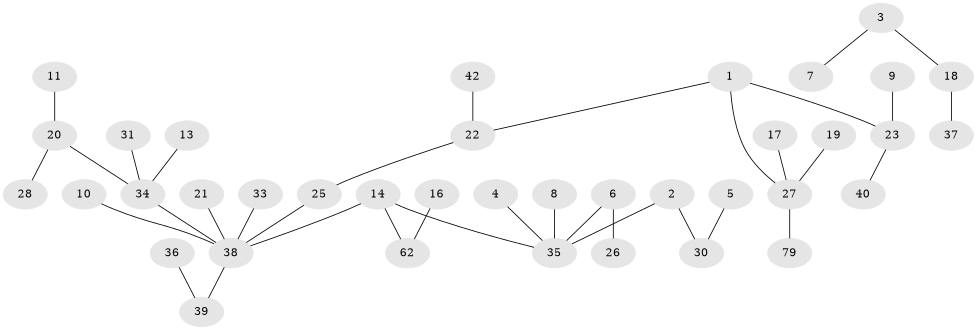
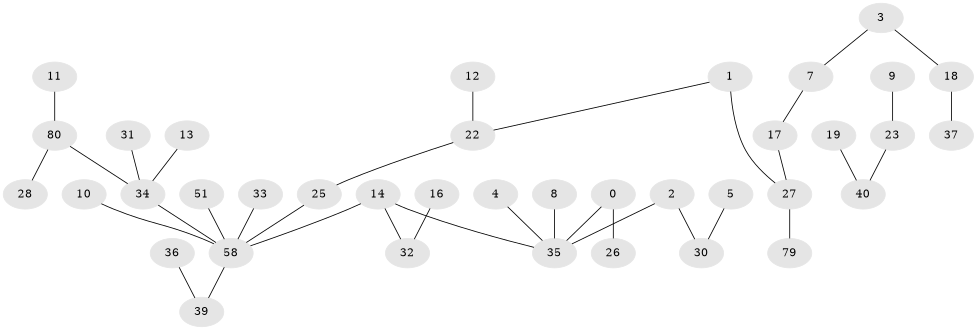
(473, 77) -> (473, 77)
(813, 103) -> none
none -> (793, 106)
(55, 136) -> (55, 136)
(812, 165) -> (849, 165)
(202, 194) -> (202, 194)
(613, 194) -> (613, 194)
(231, 253) -> (231, 253)
(408, 253) -> (408, 253)
